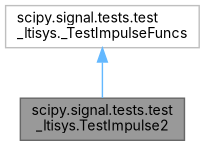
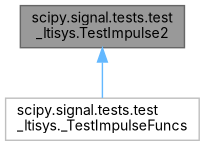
(102, 80) -> (102, 80)
